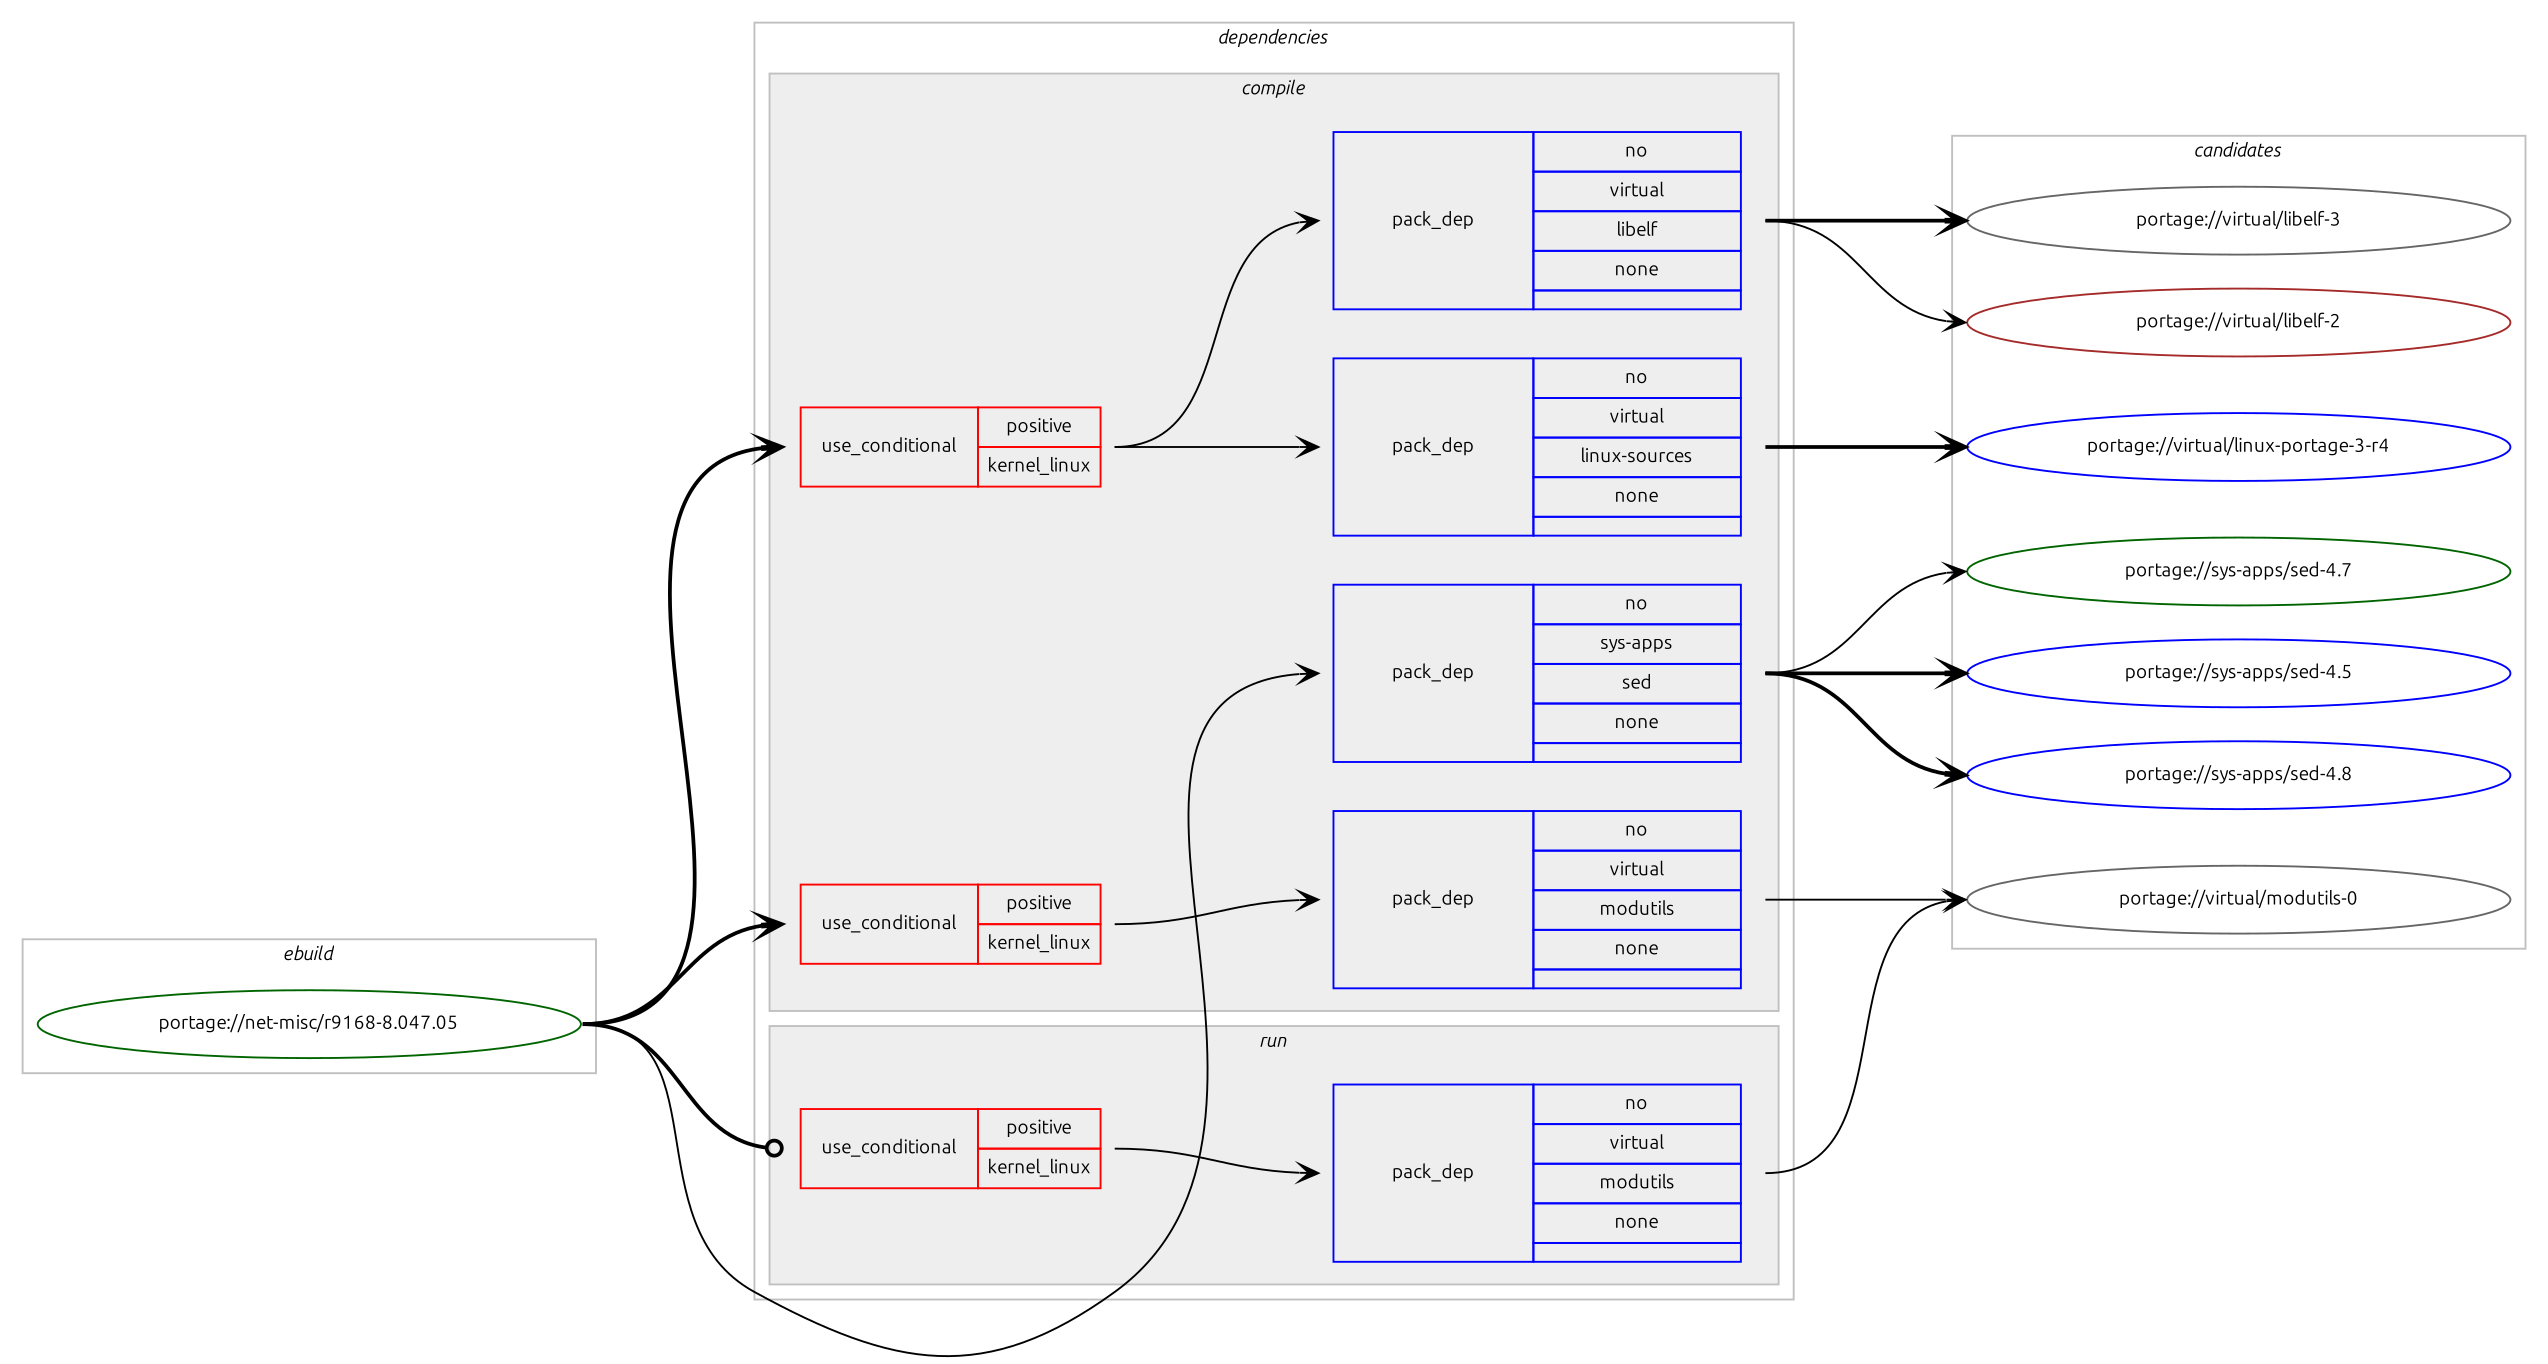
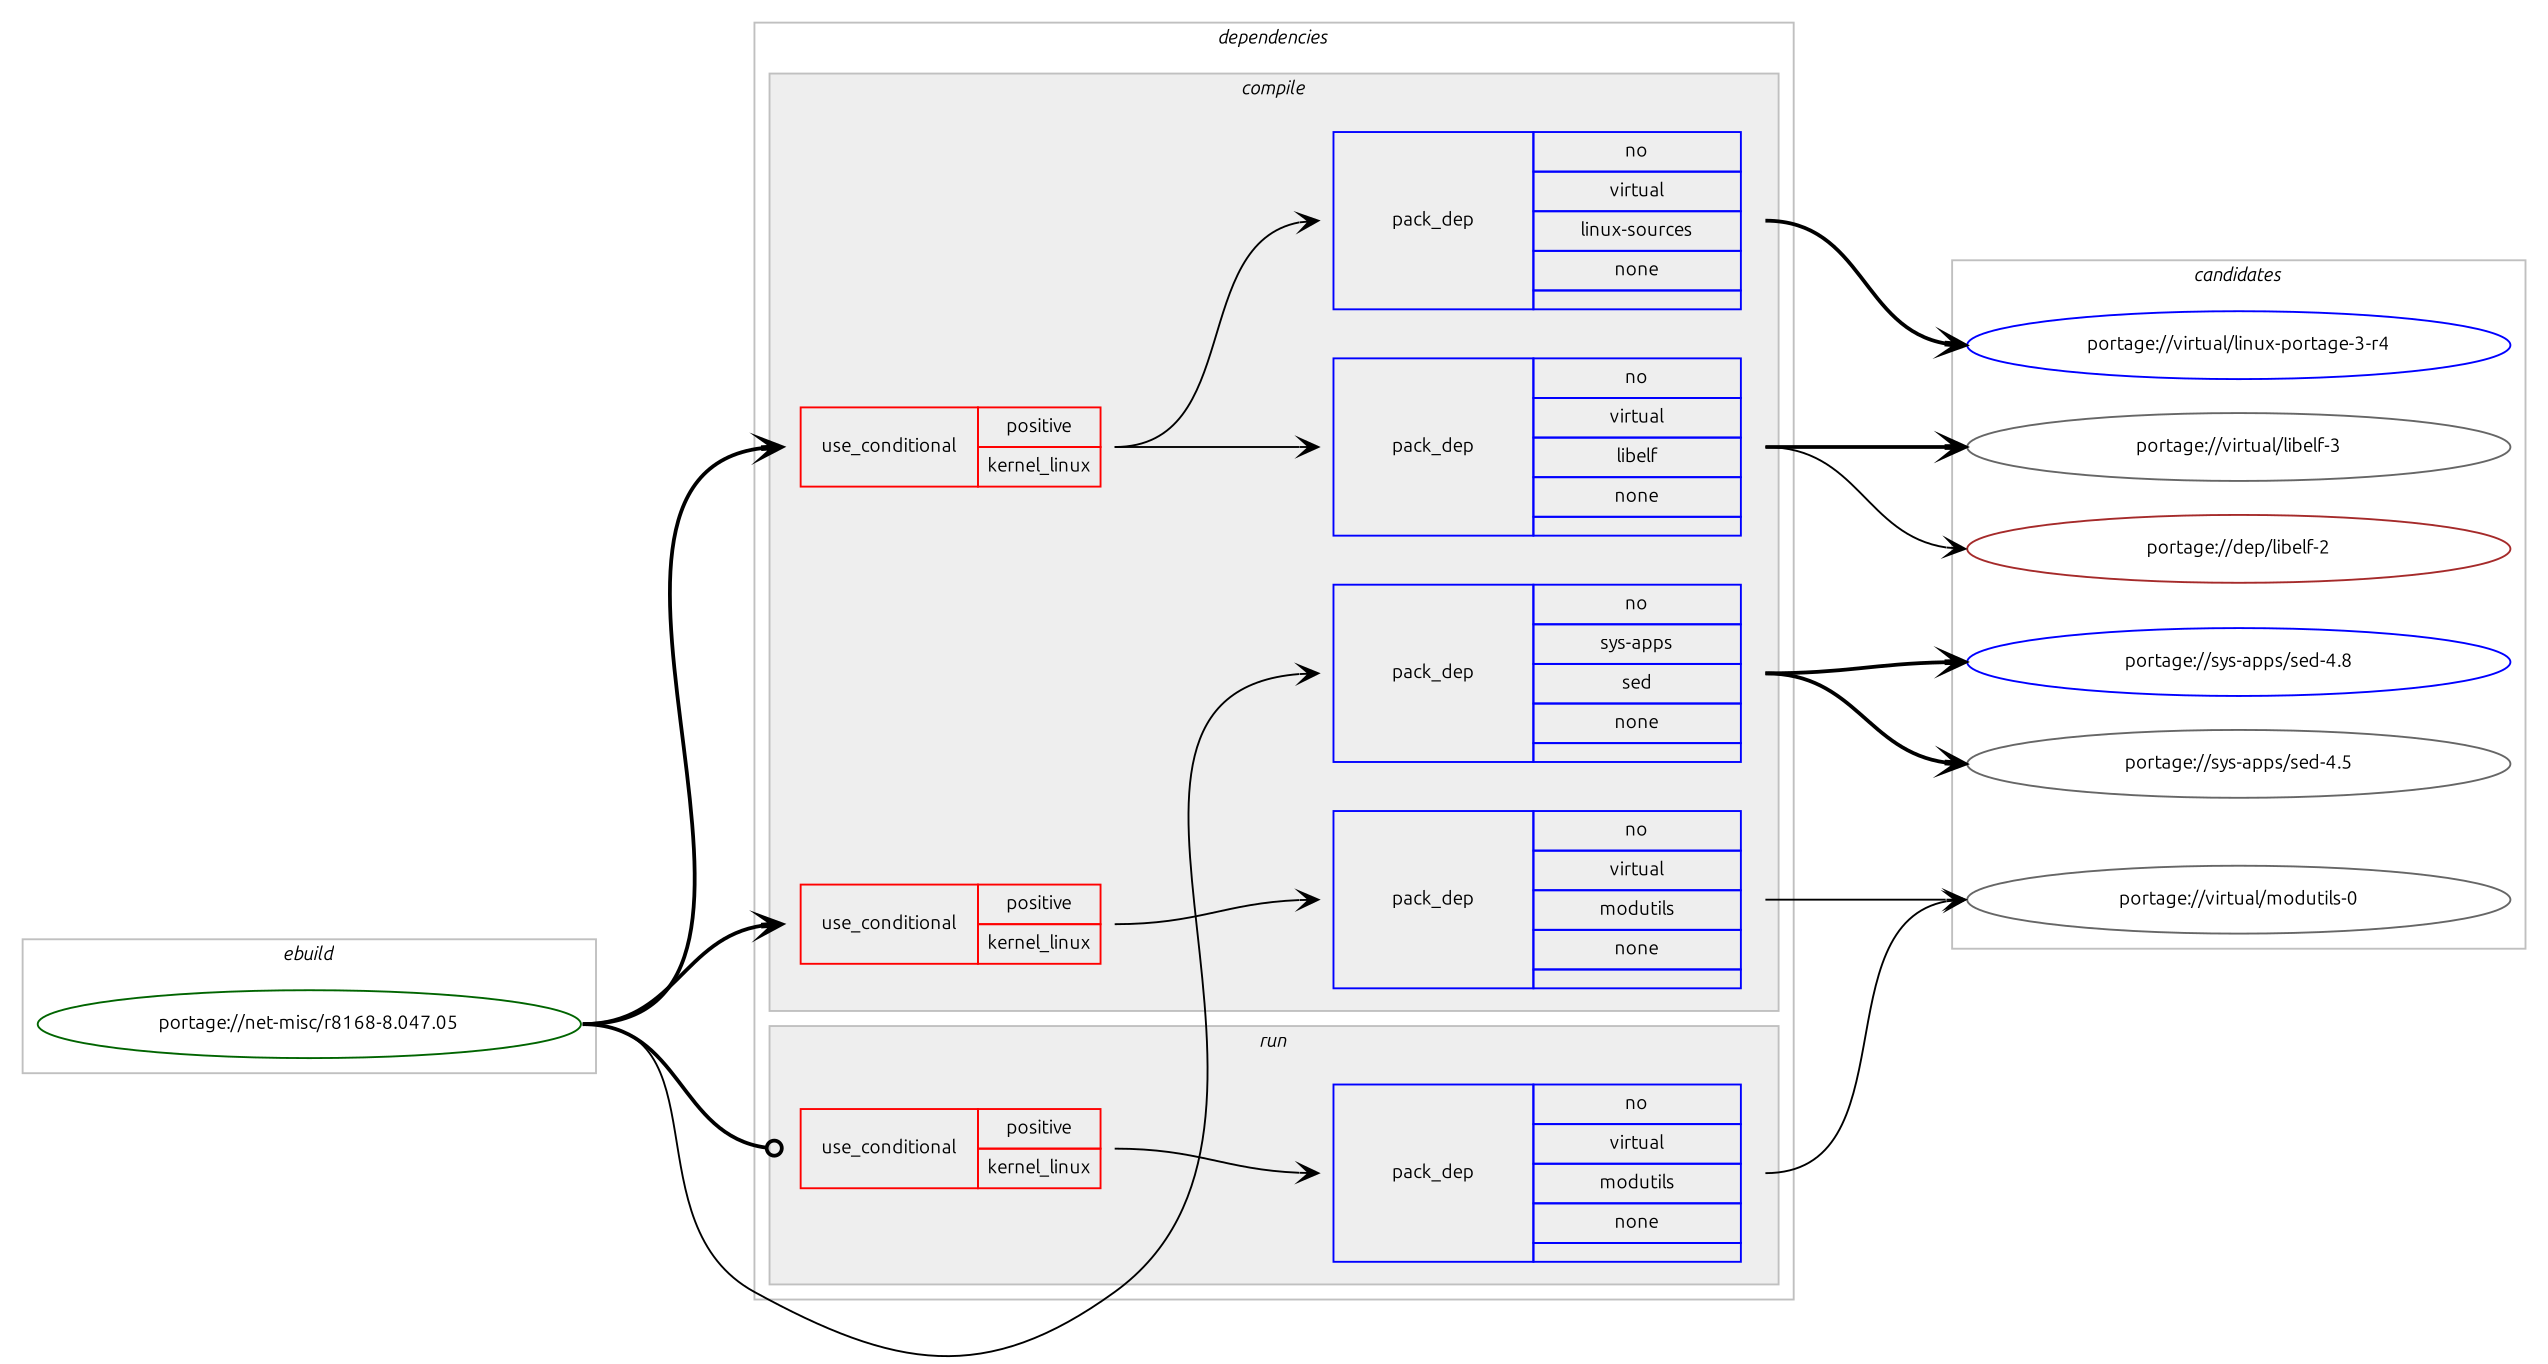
(2239, 323) -> (2239, 549)
(2239, 571) -> none
(2239, 673) -> (2239, 764)
(309, 1024) -> (309, 1024)
